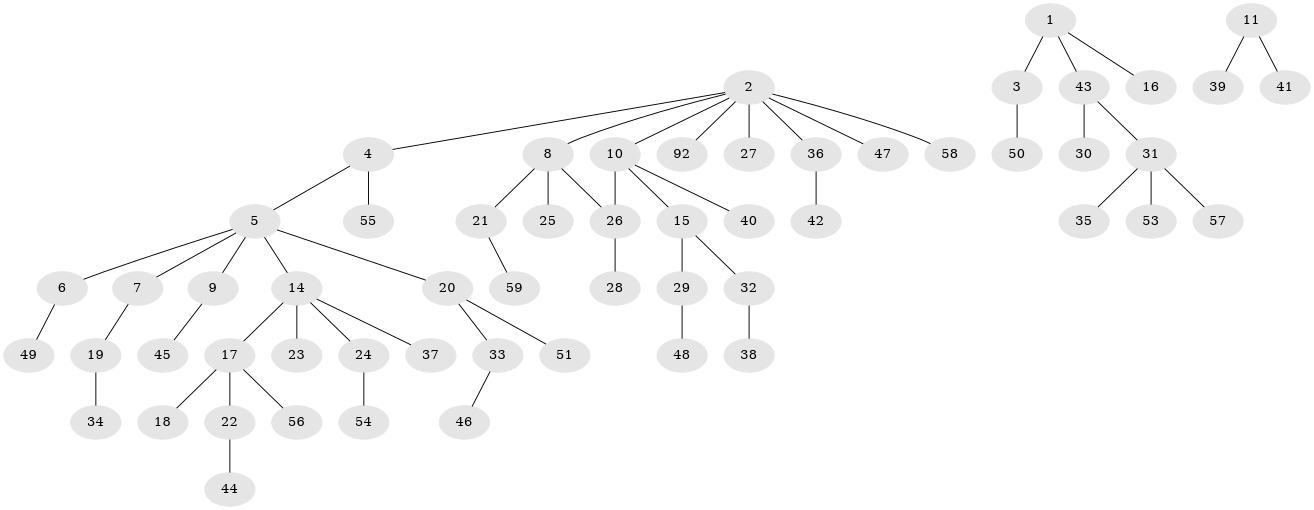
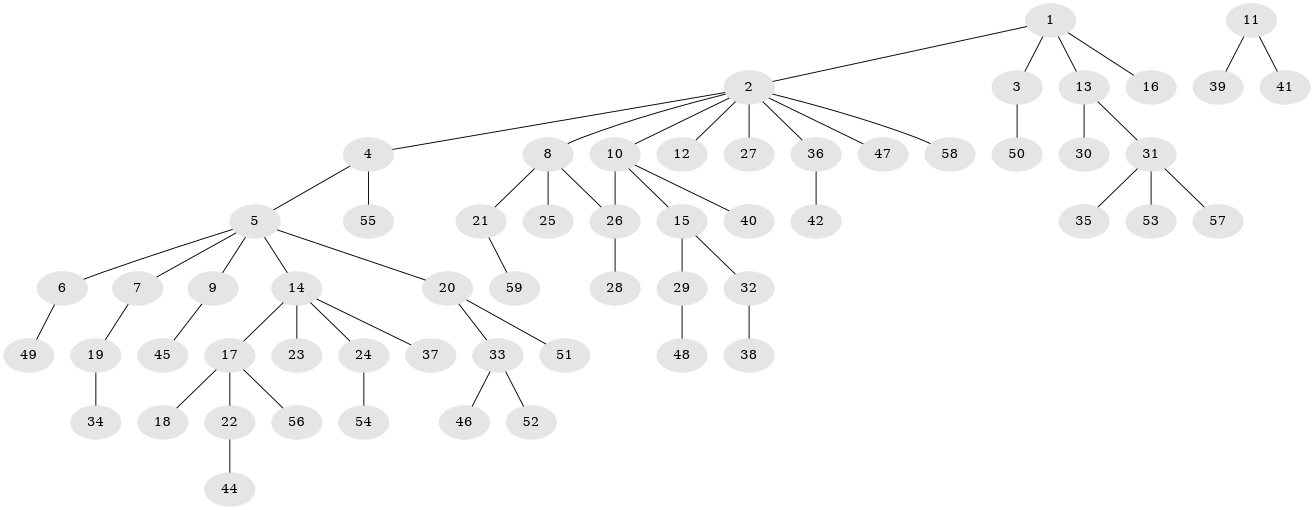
none -> (900, 54)
(1084, 87) -> (1084, 87)
(682, 154) -> (682, 154)
none -> (531, 422)
